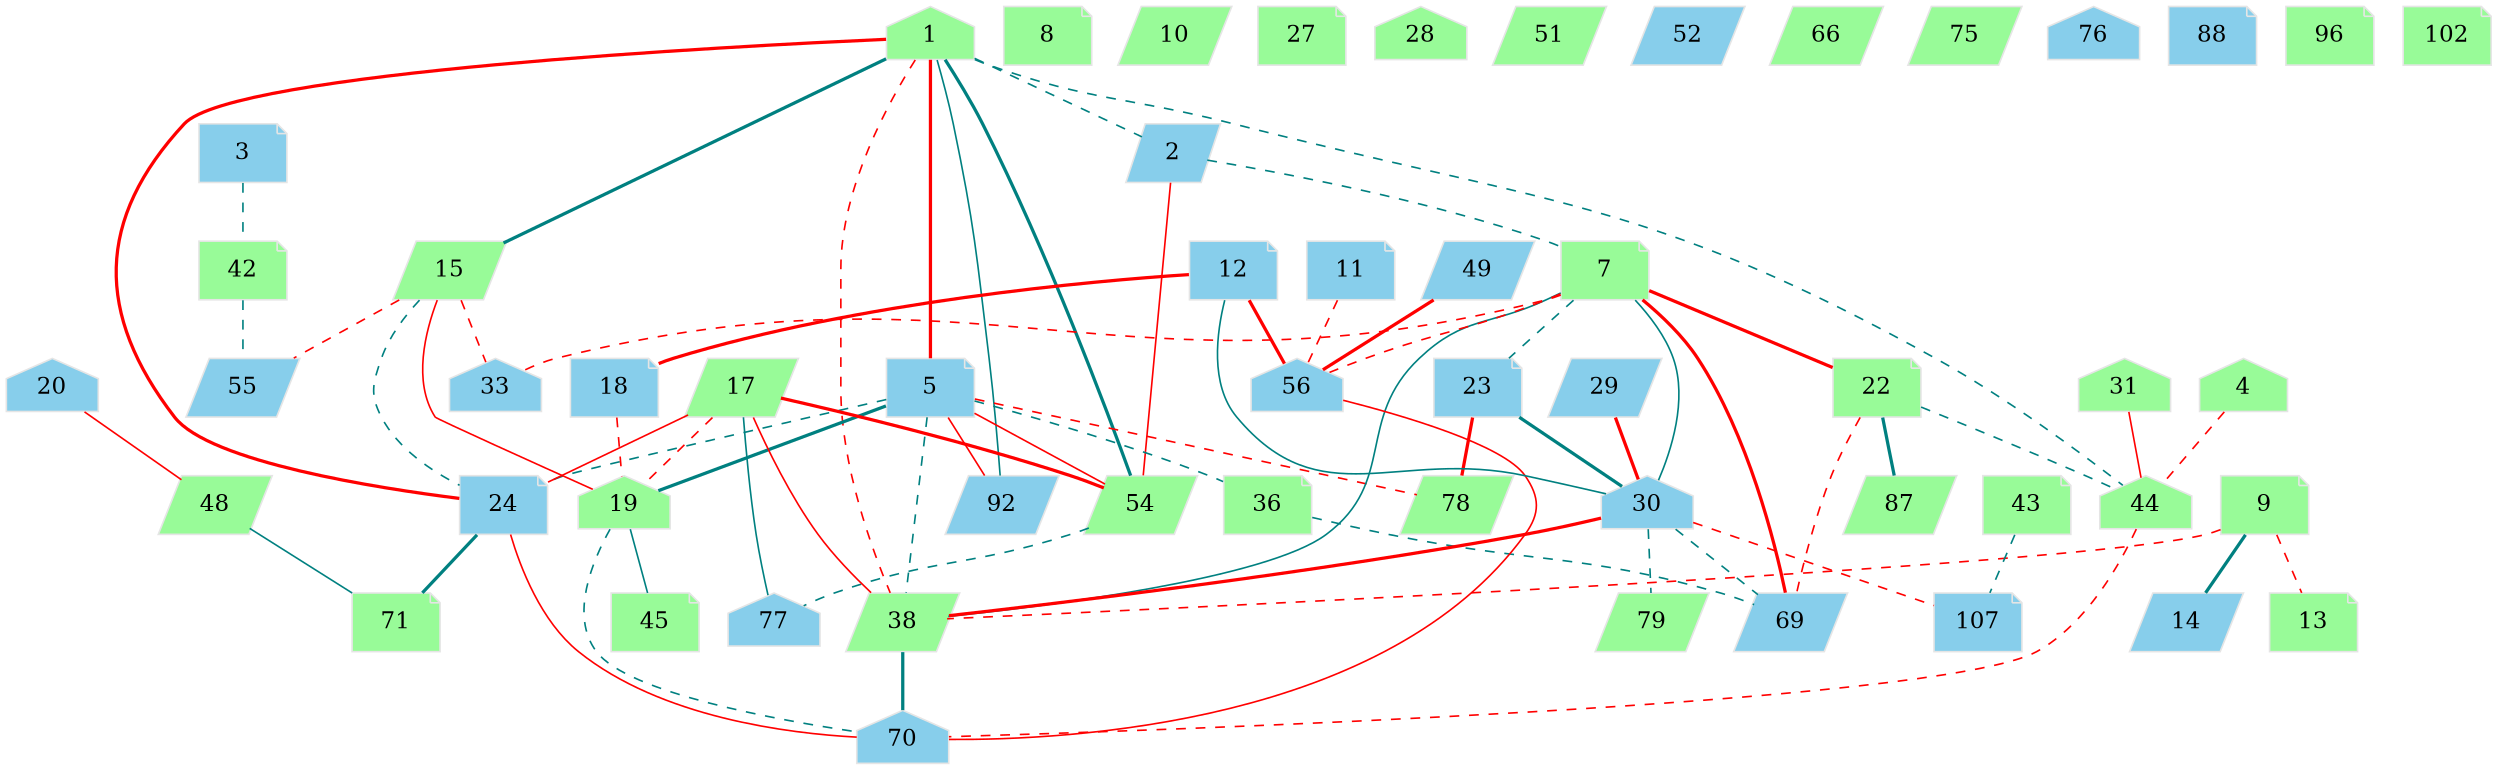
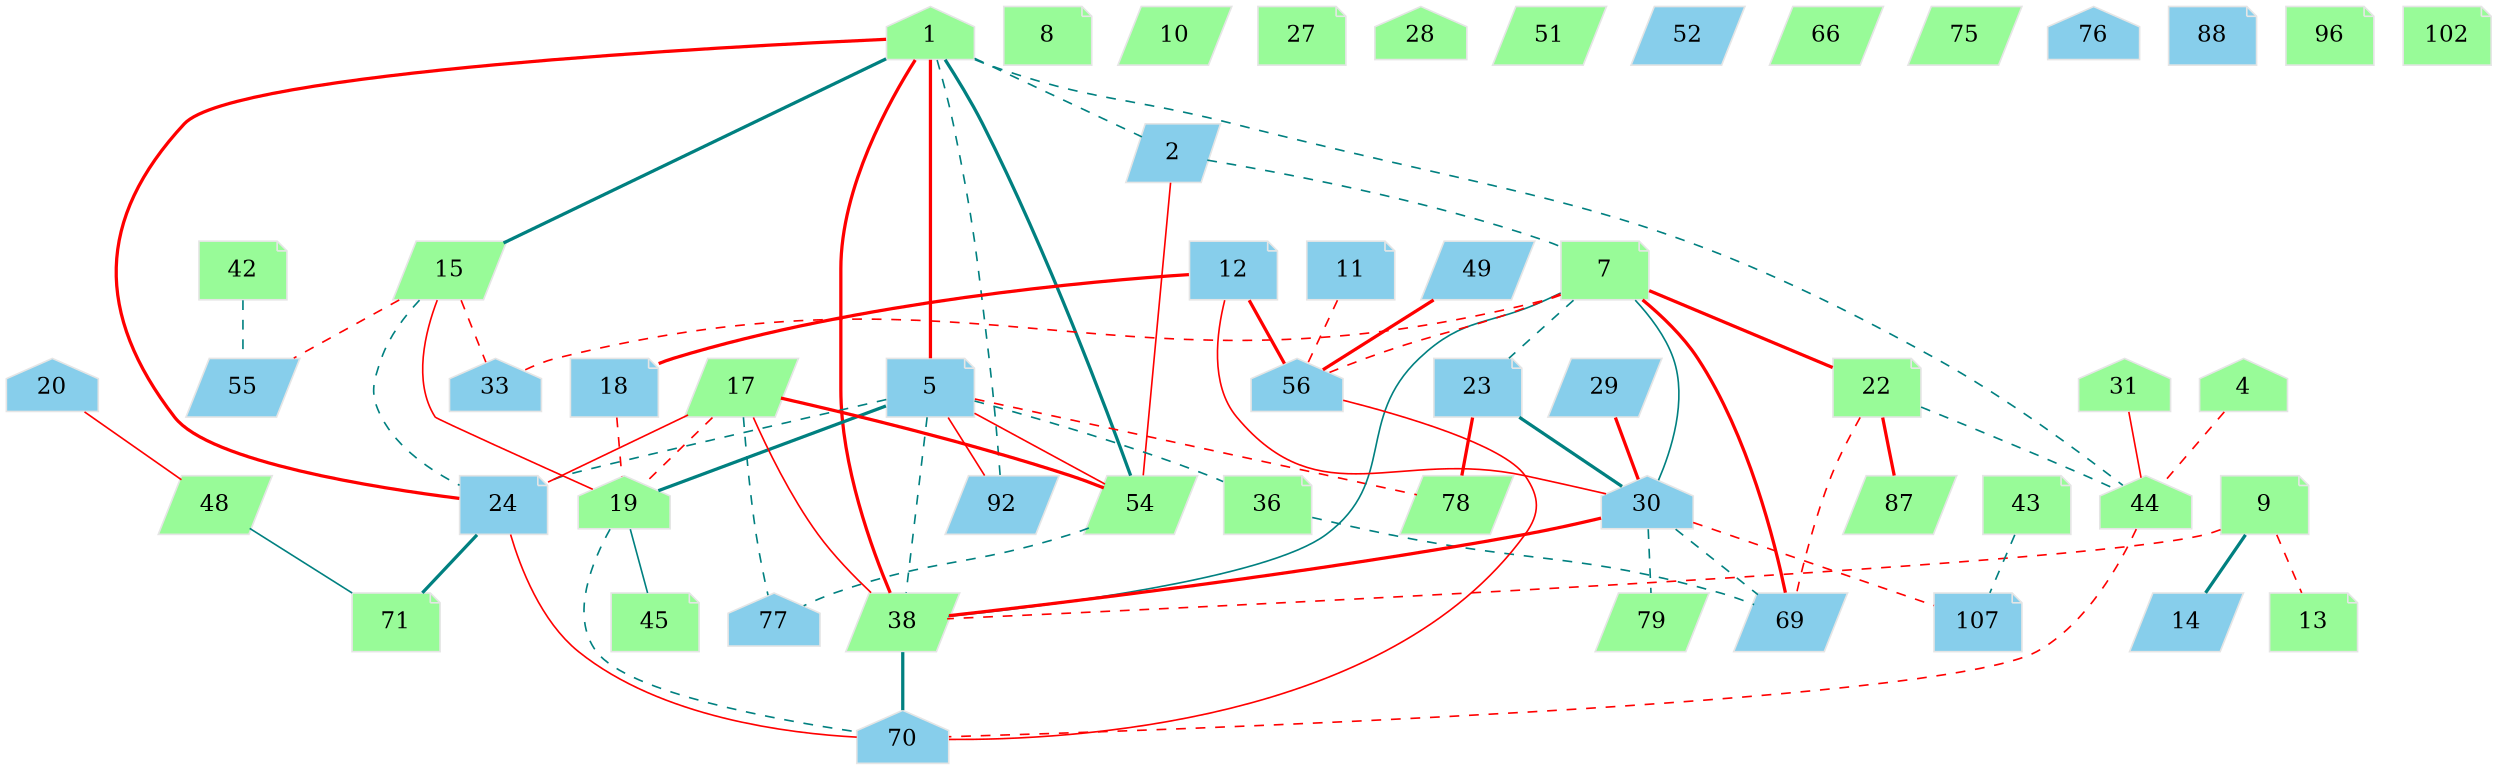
(243, 153) -> none
(978, 266) -> (978, 266)
(841, 336) -> (841, 336)
(1888, 447) -> (1888, 447)
(1391, 472) -> (1391, 472)
(752, 507) -> (752, 507)
